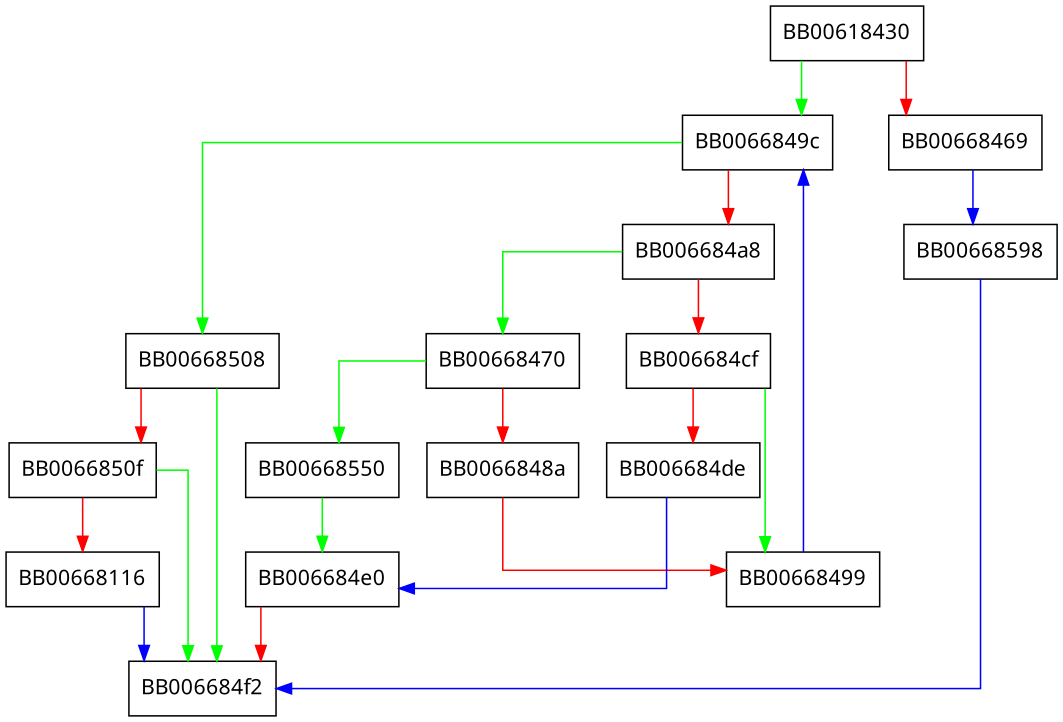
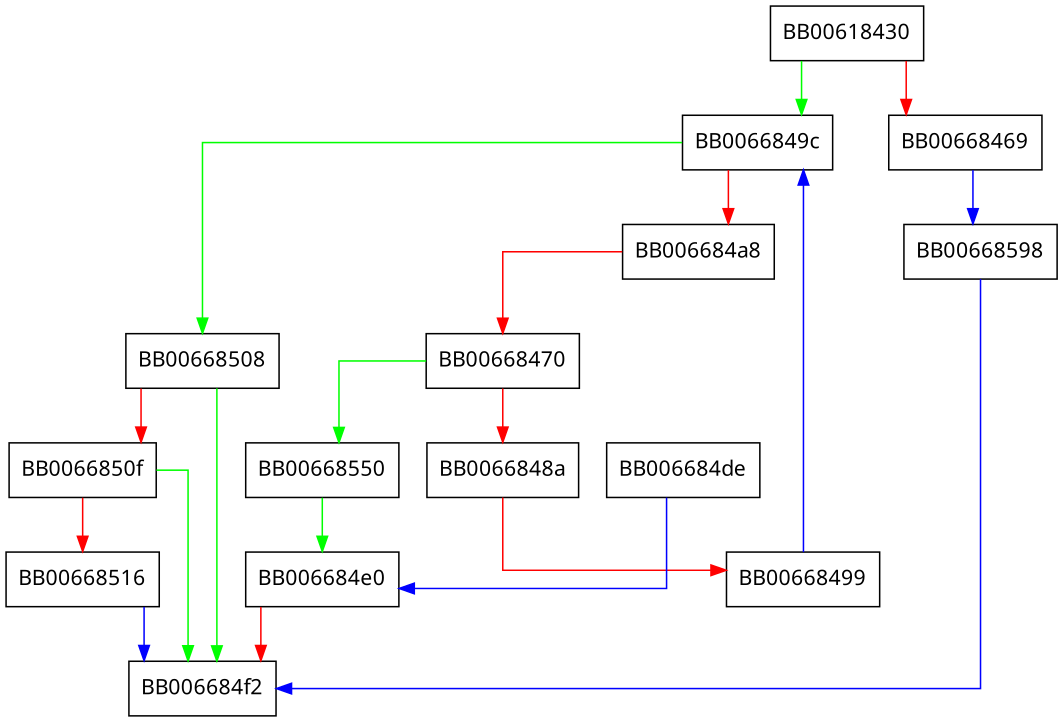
(529, 252) -> (529, 252)
(698, 361) -> none
(83, 579) -> (83, 579)
